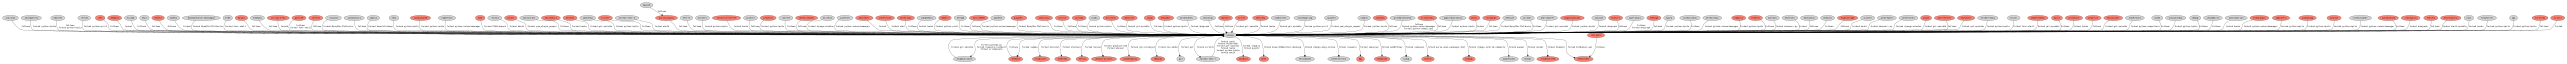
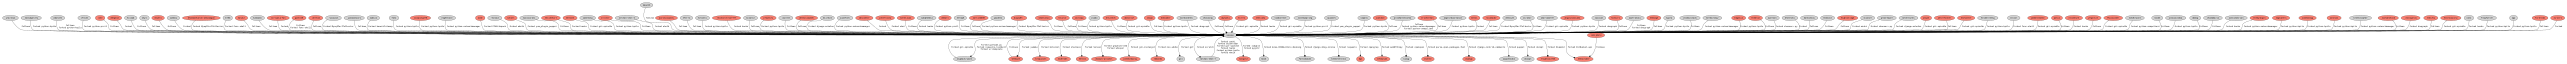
(656, 11) -> (925, 34)
(201, 18) -> (201, 18)
(2455, 27) -> (2455, 27)
(1264, 59) -> (1264, 59)
